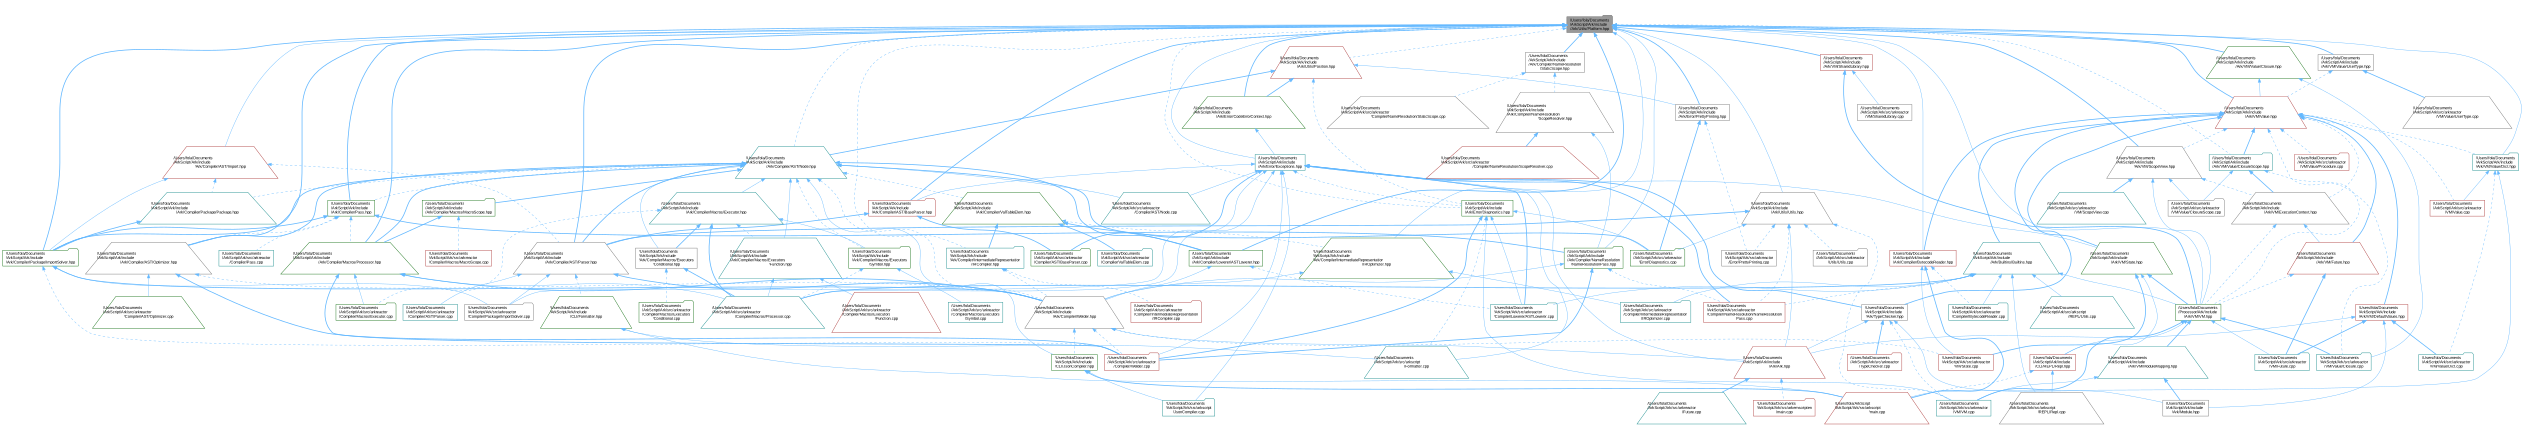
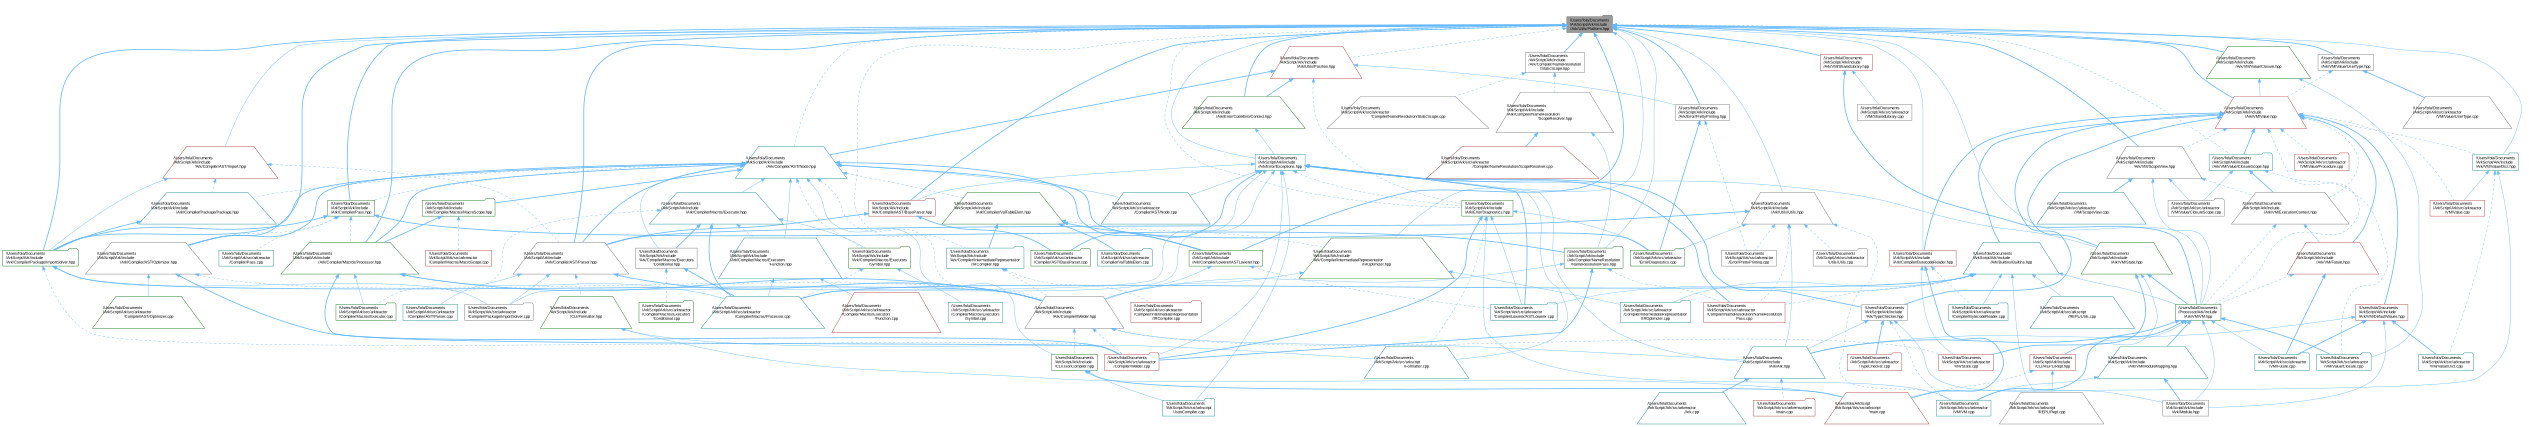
none -> (2003, 342)
(1780, 362) -> (1780, 362)
none -> (2214, 364)
(1692, 408) -> (1692, 408)
